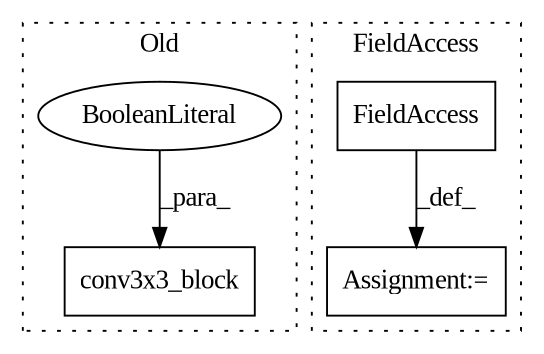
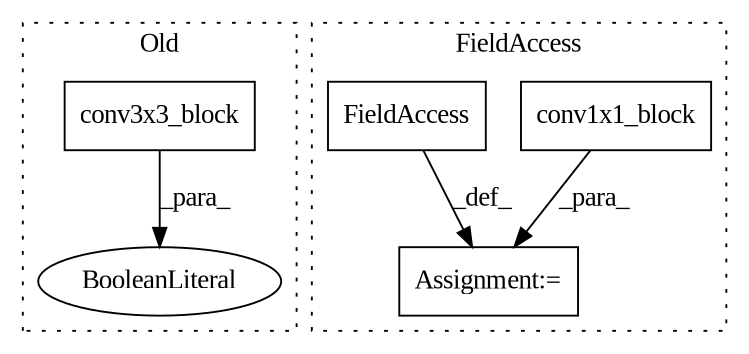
none -> (616, 116)
(160, 189) -> (160, 189)
